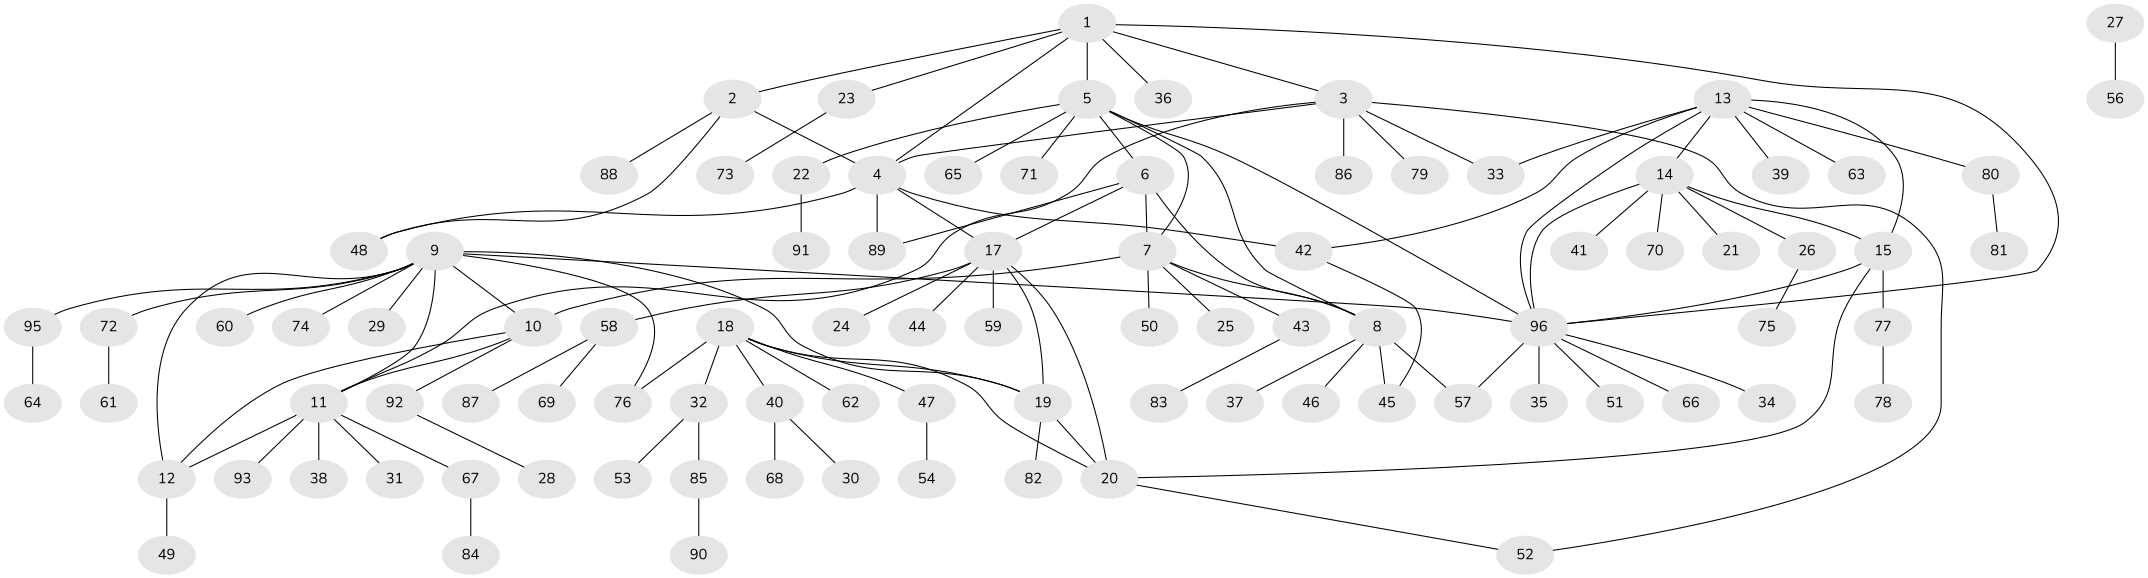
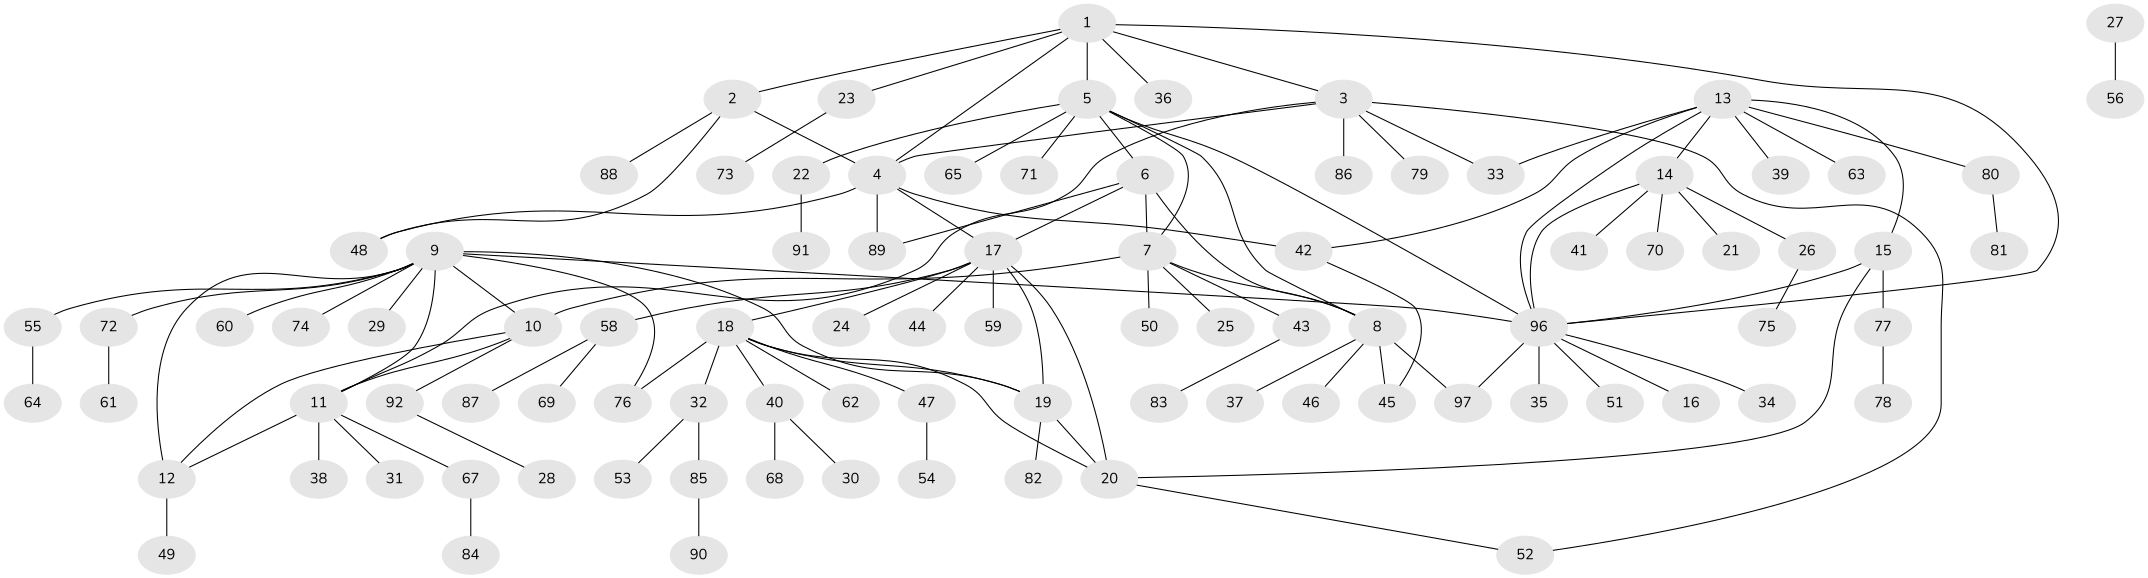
(1774, 212) -> none
none -> (823, 303)
(33, 327) -> (33, 327)
(1463, 403) -> (1463, 403)
(1691, 403) -> (1691, 403)
(243, 479) -> none
